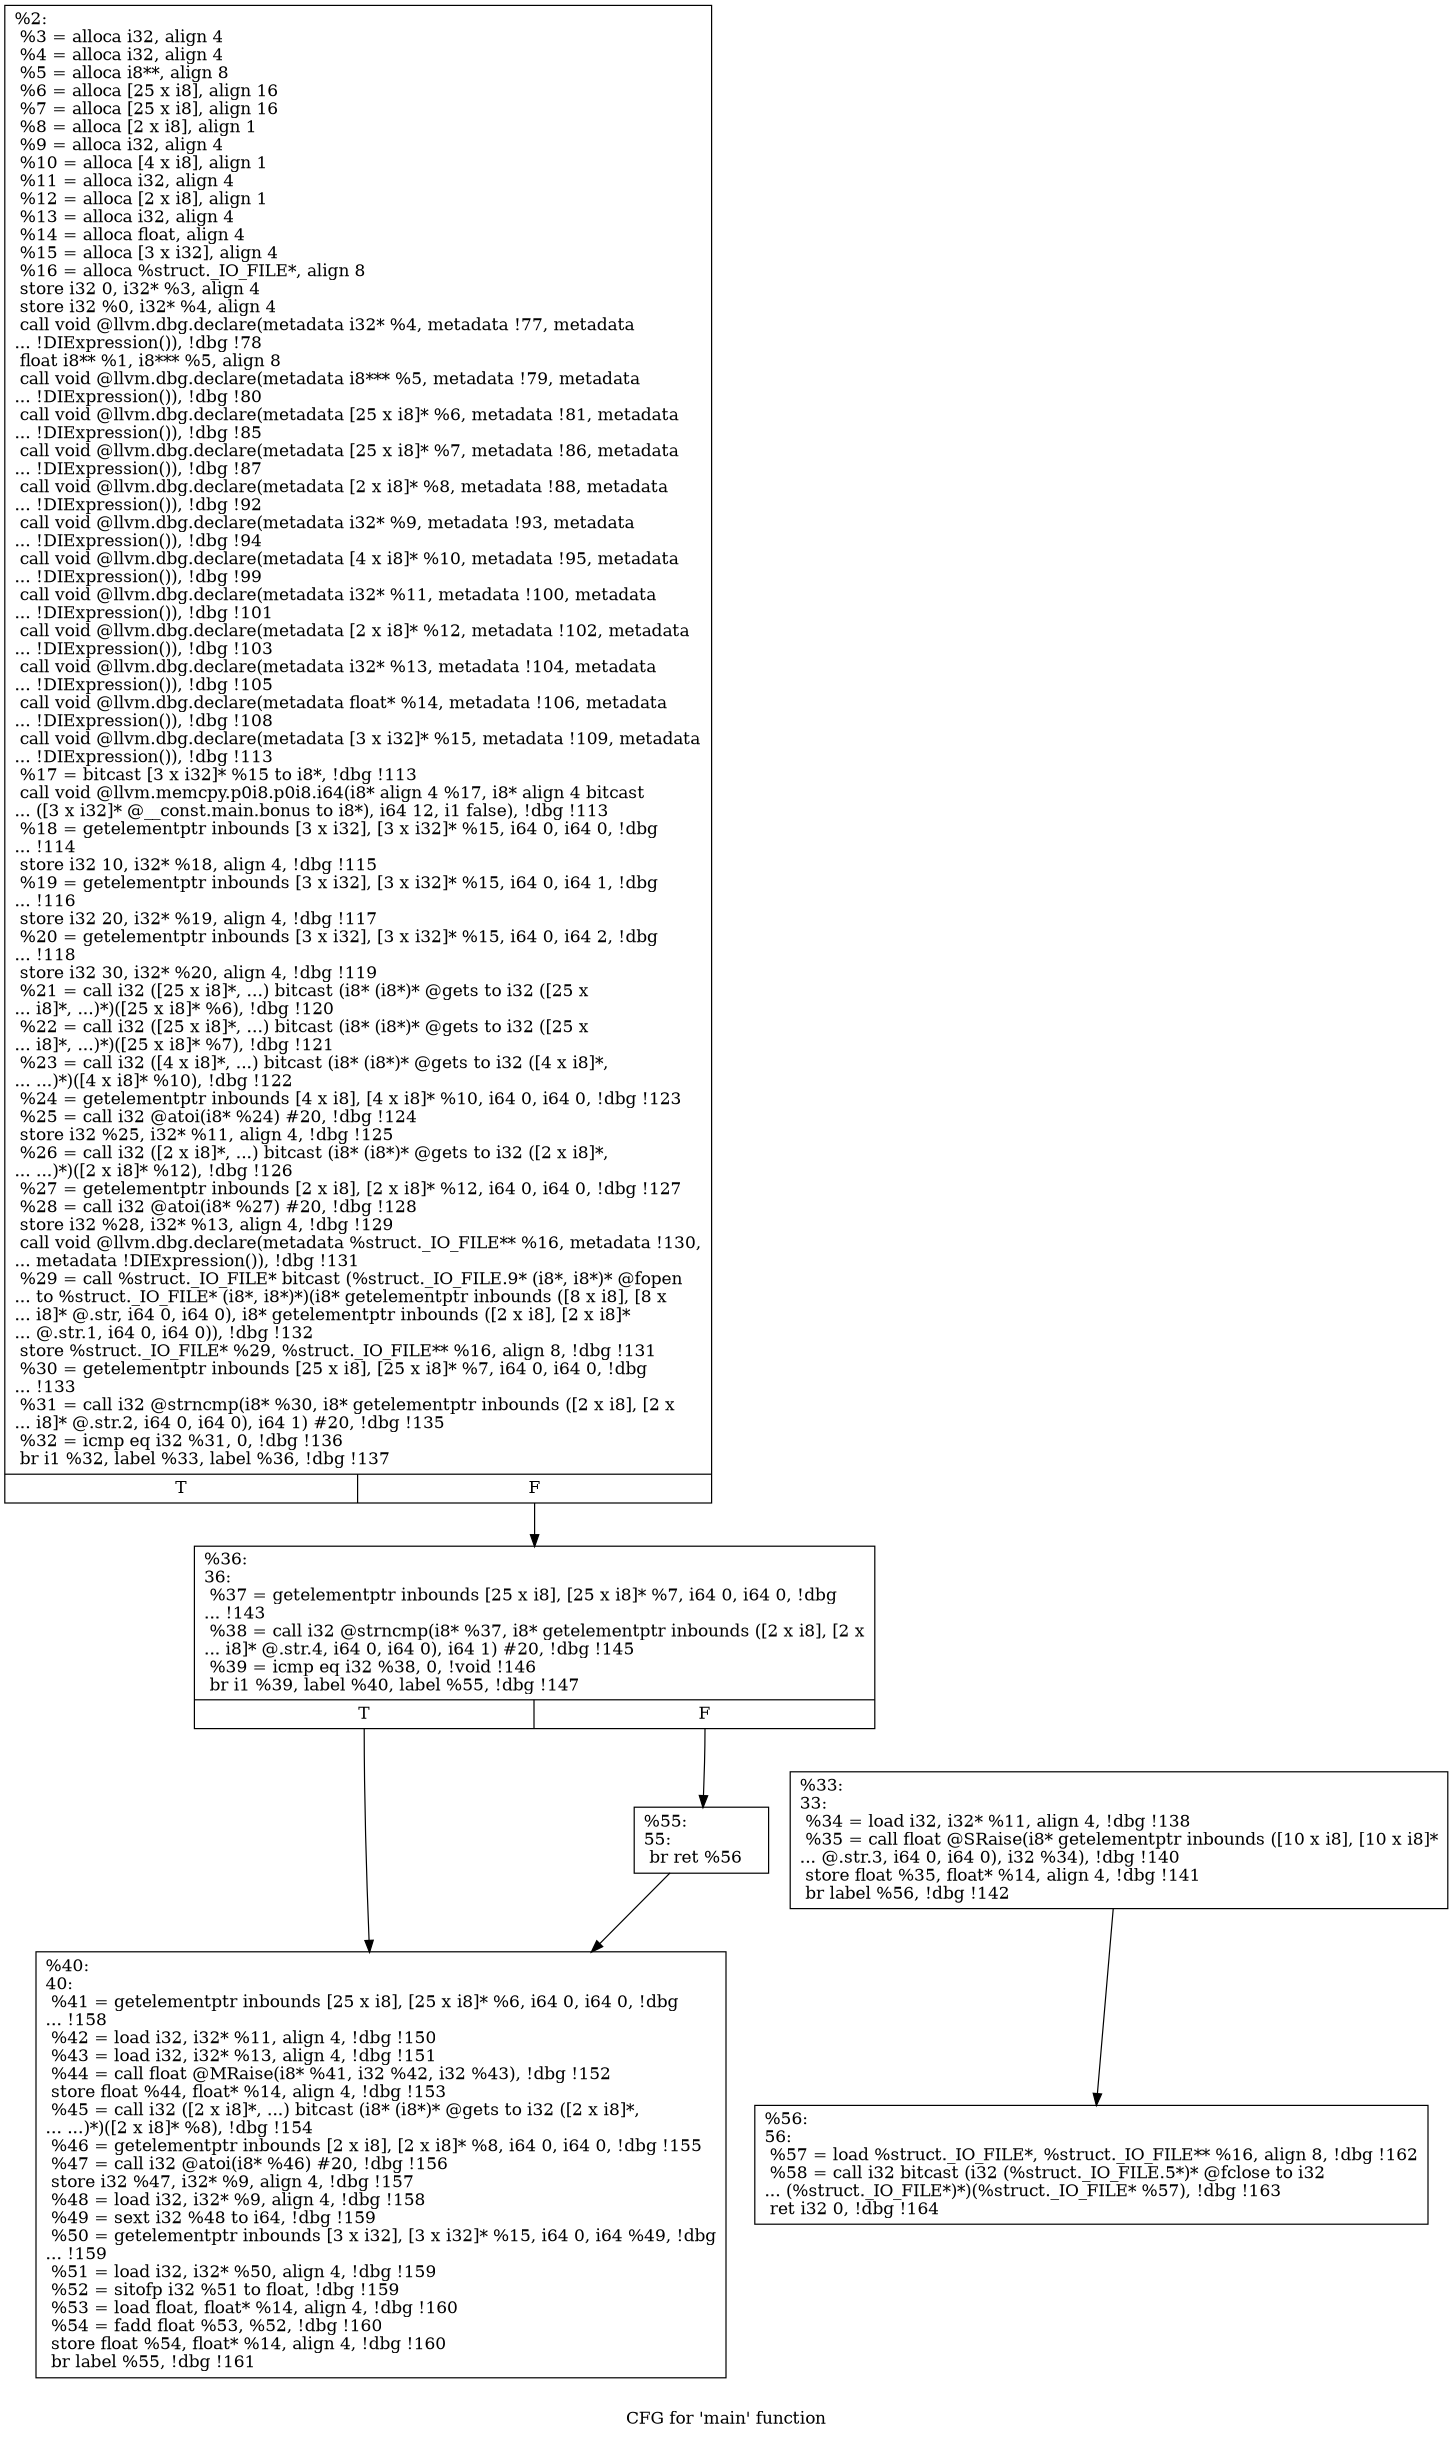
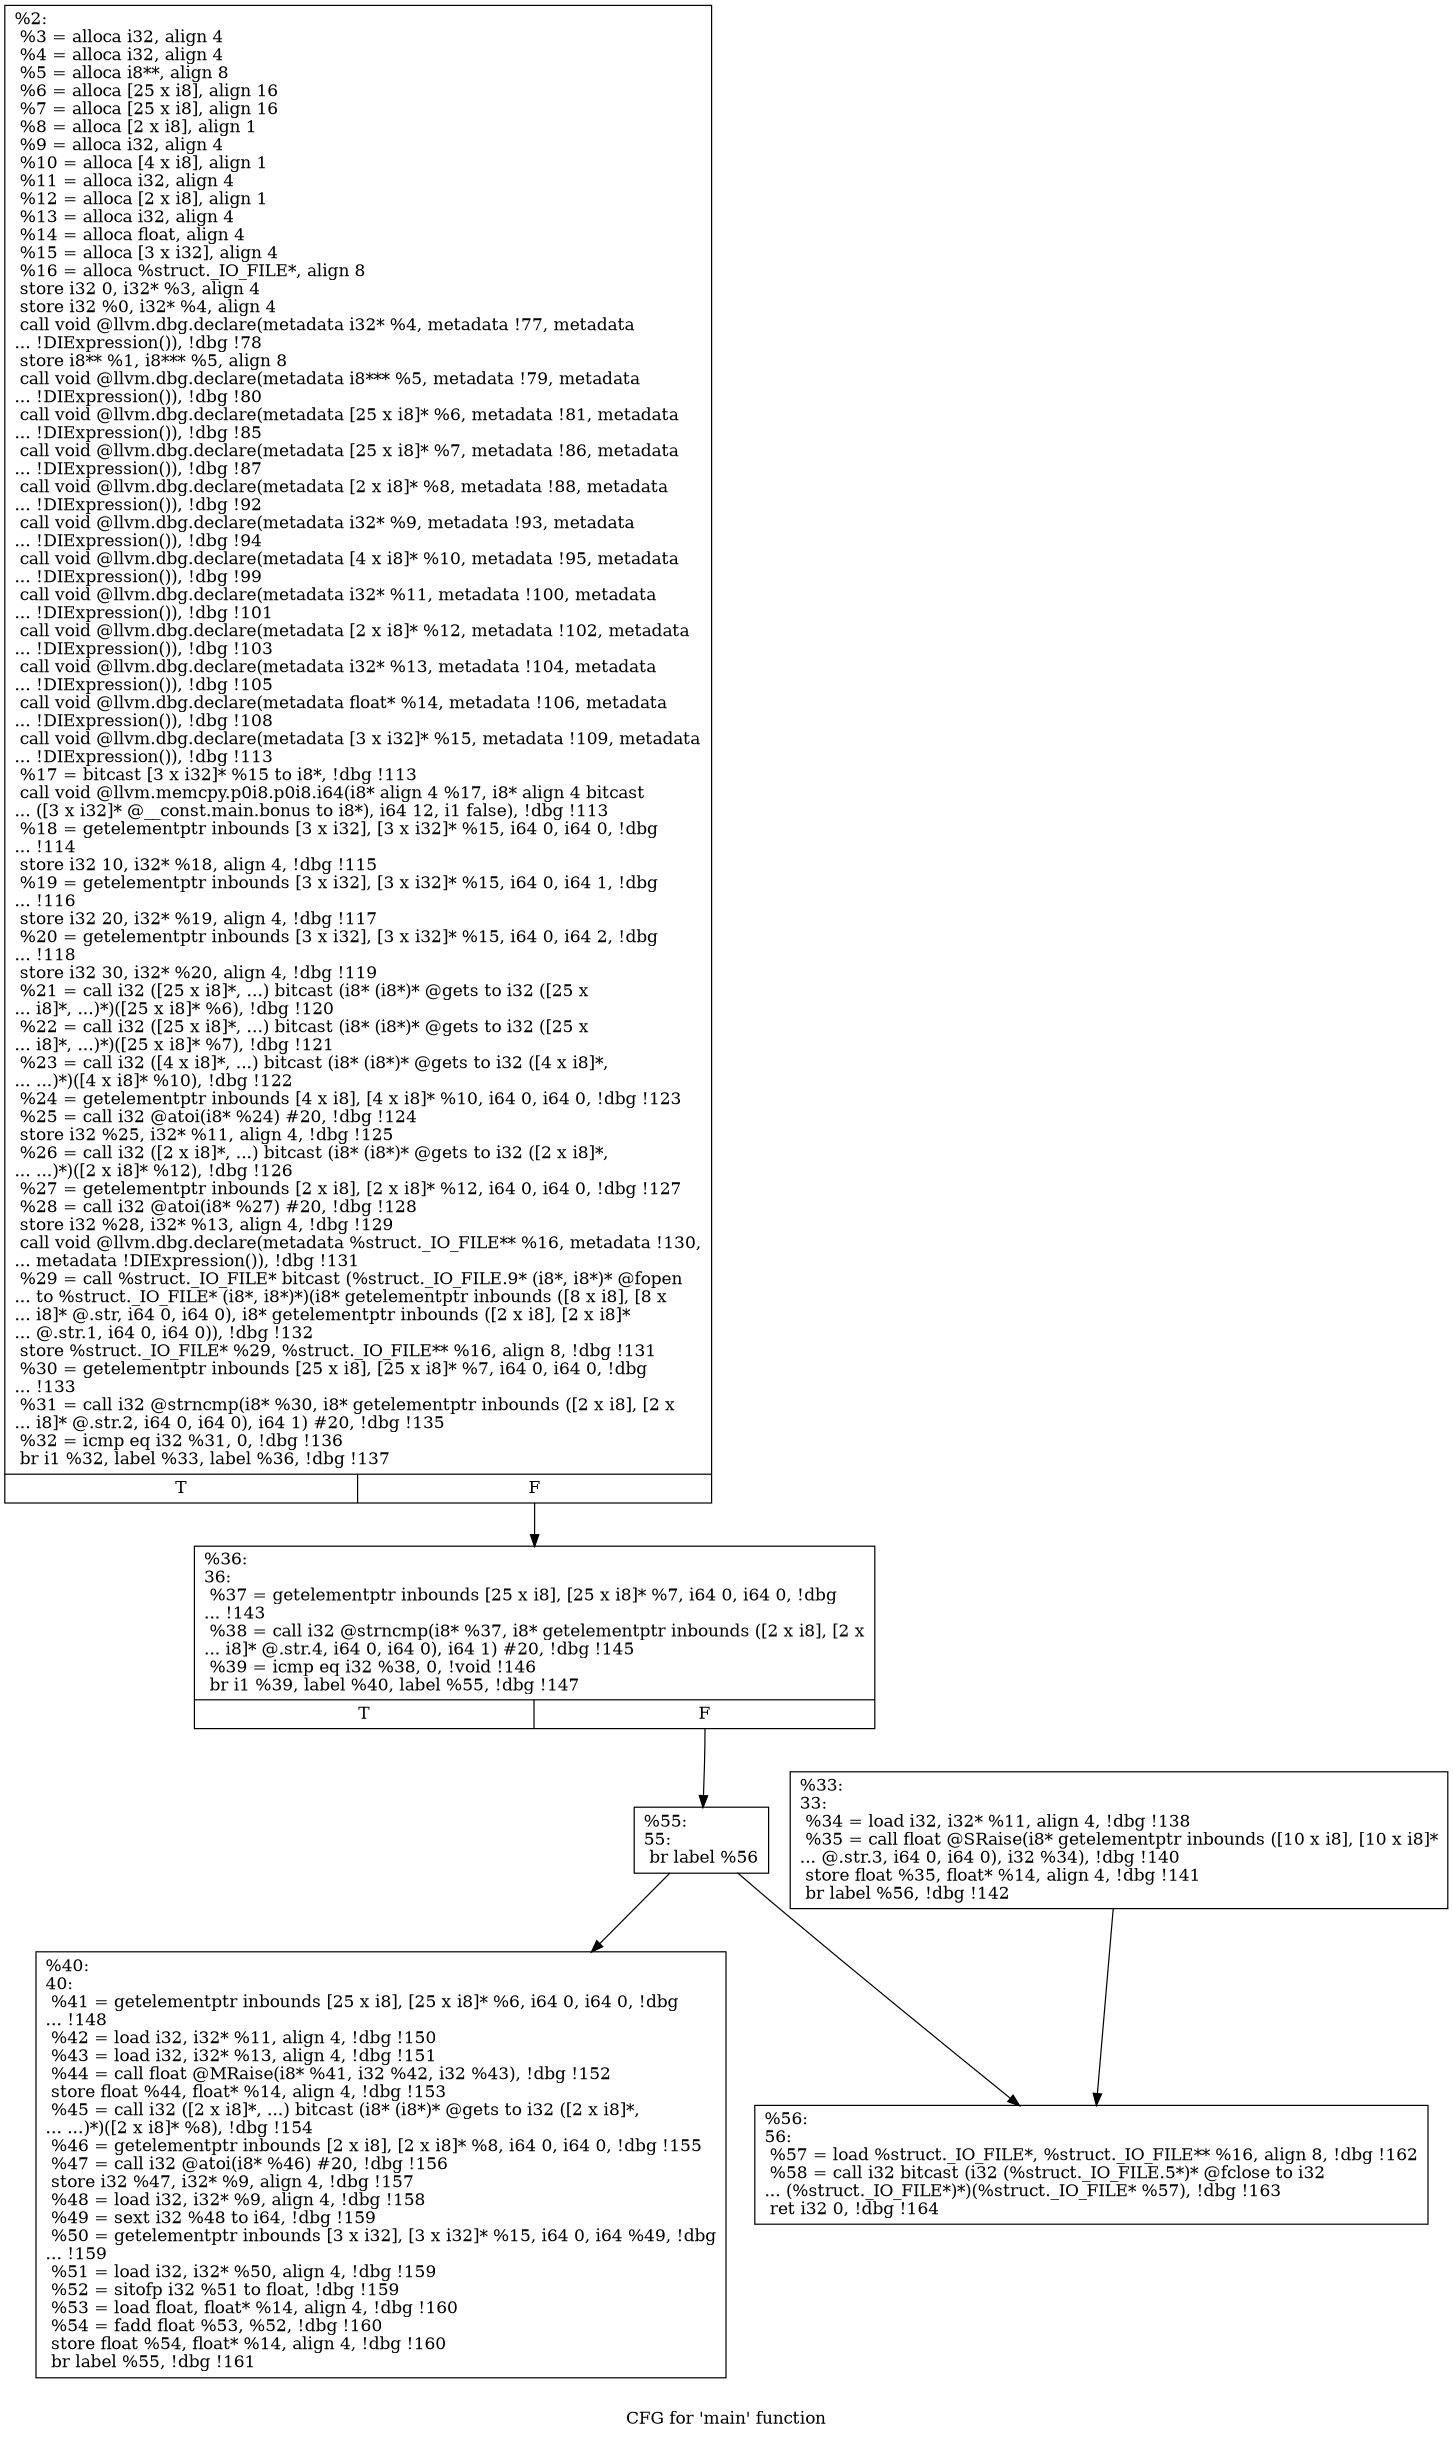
(148, 361) -> (151, 361)
(366, 1834) -> none
(693, 1858) -> (701, 1858)
none -> (873, 1986)
(77, 2020) -> (77, 2020)
